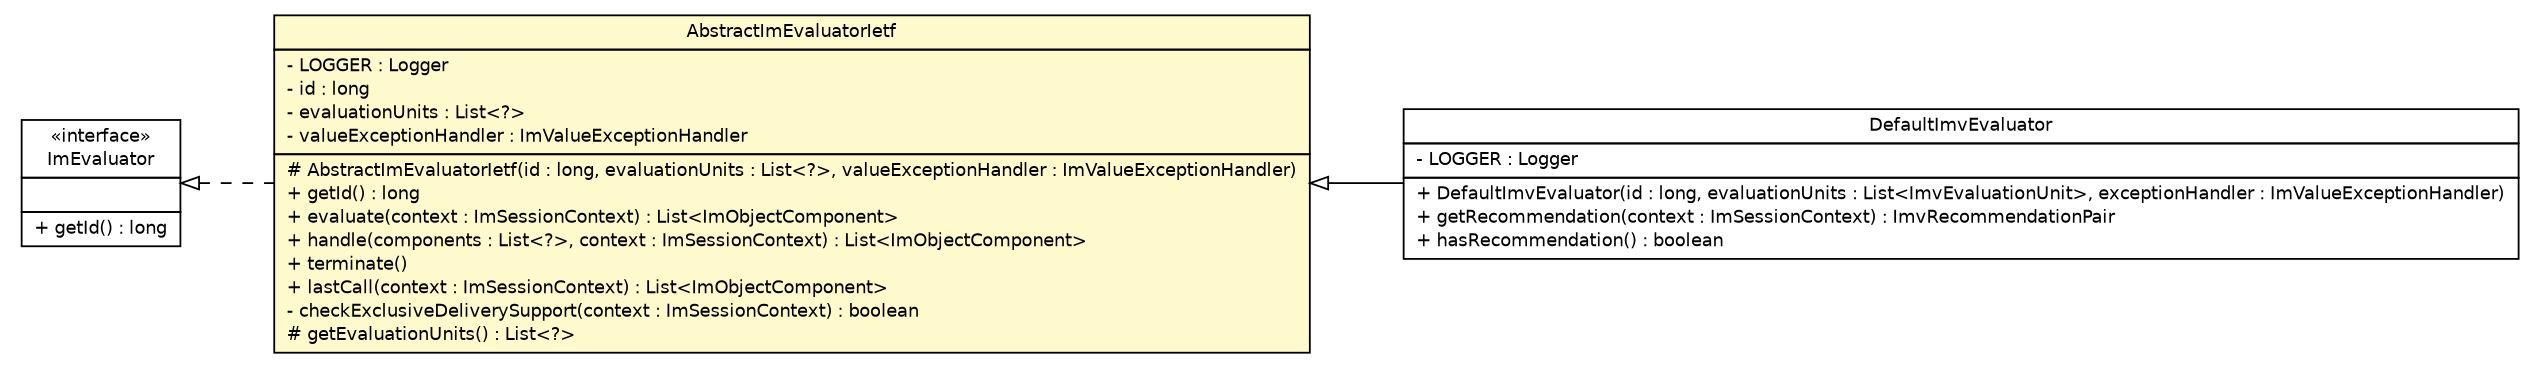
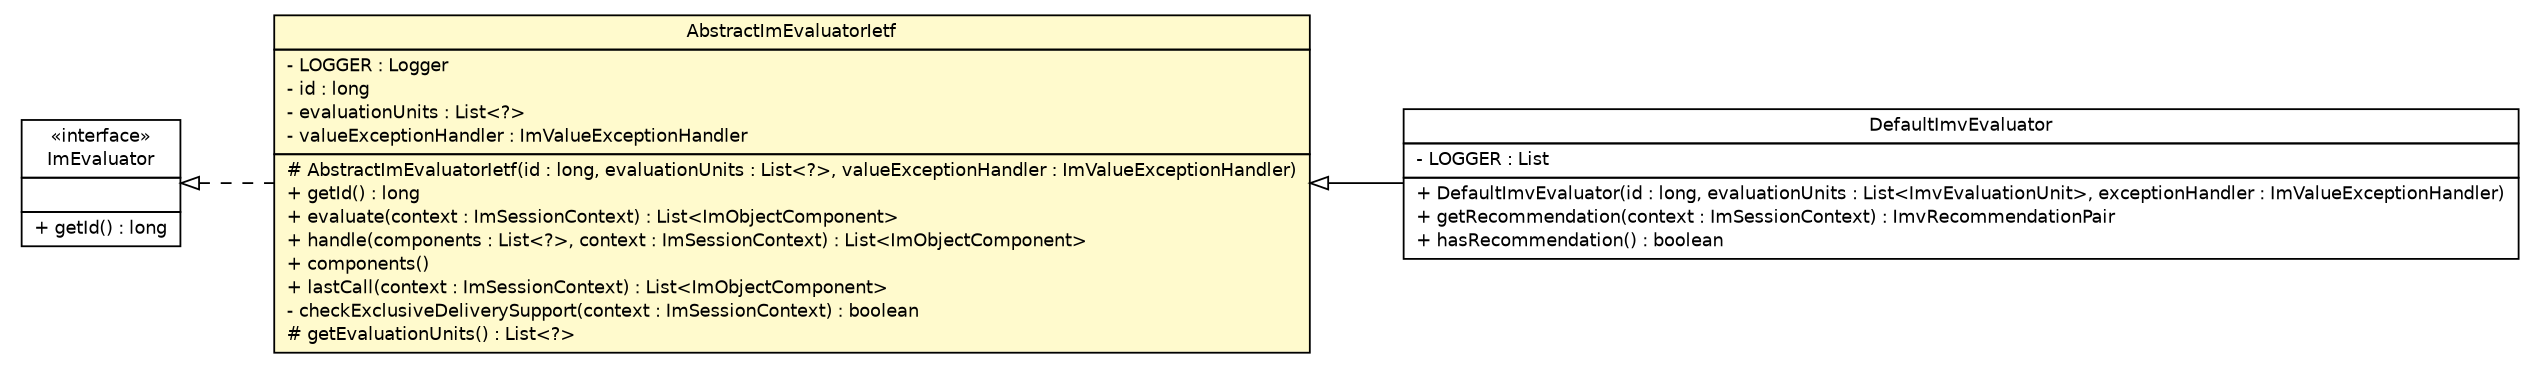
(1497, 160) -> (1483, 160)
(347, 264) -> (358, 264)
